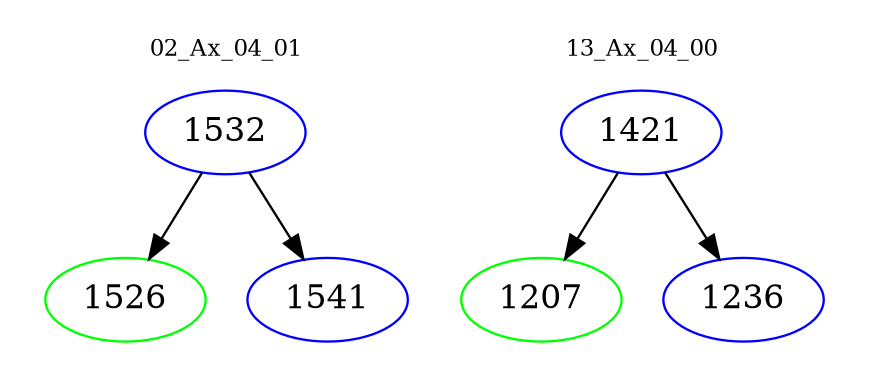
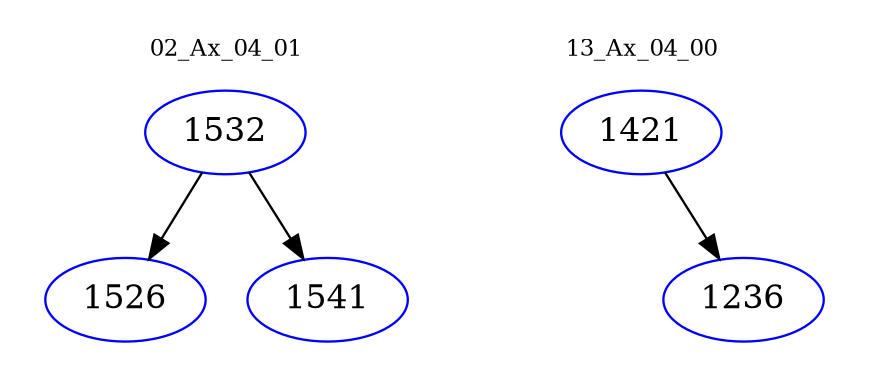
(125, 300) -> (125, 300)
(541, 300) -> none
